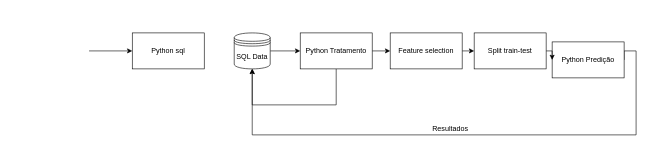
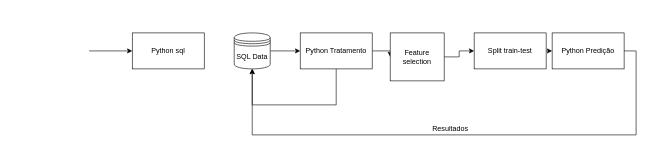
(426, 51) -> (417, 57)
(588, 60) -> (588, 51)
